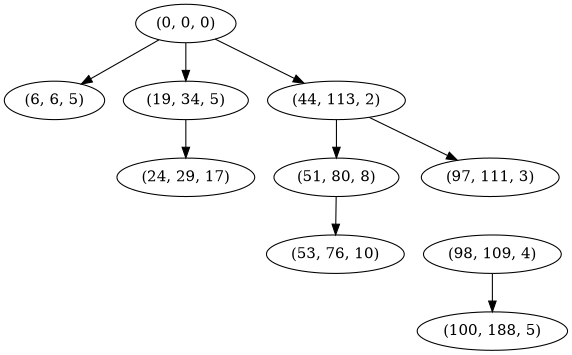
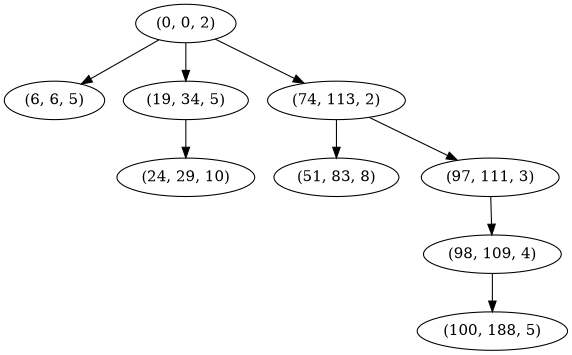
(186, 23) -> (186, 23)
(336, 100) -> (336, 100)
(186, 177) -> (186, 177)
(336, 177) -> (336, 177)
none -> (491, 211)
(335, 254) -> none
